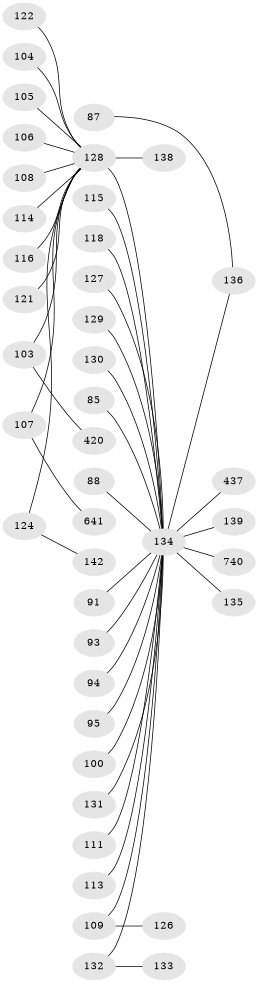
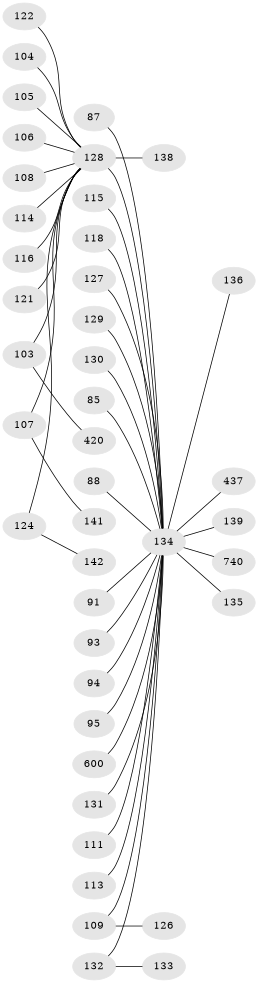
(205, 163) -> (147, 294)
(94, 522) -> (94, 522)
(94, 764) -> (94, 764)
